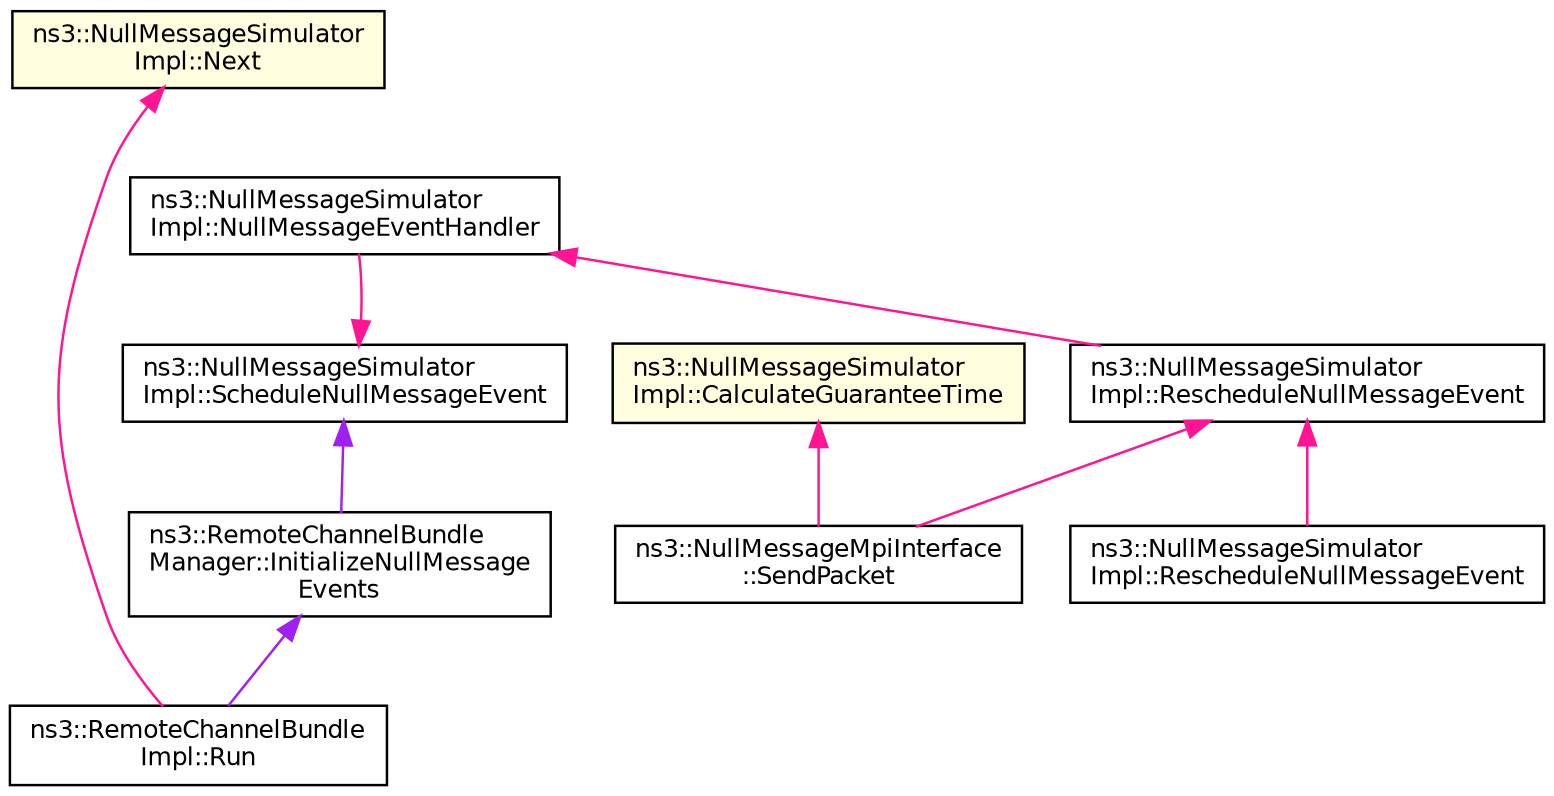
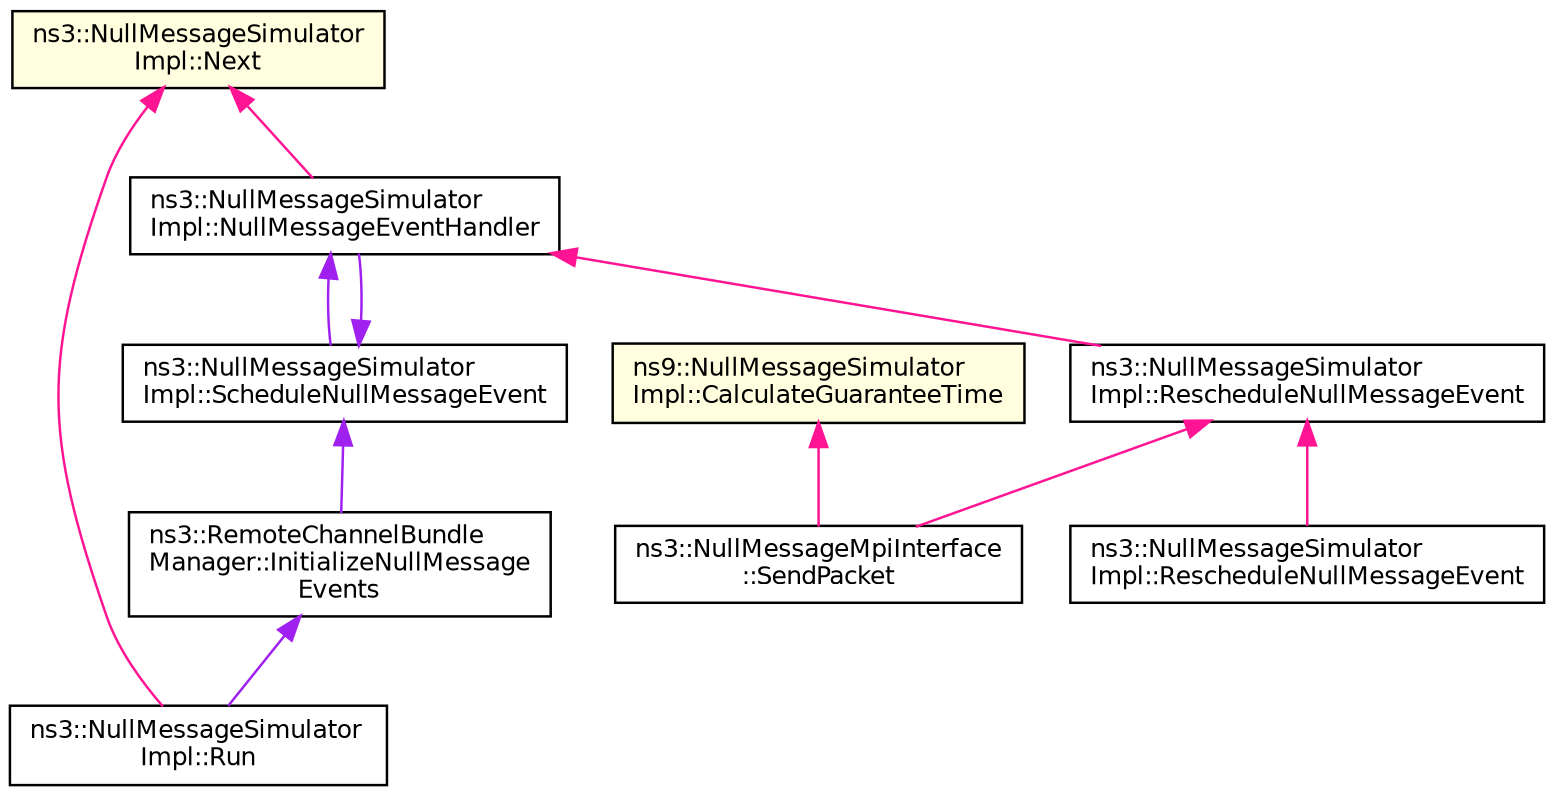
none -> (280, 142)
(361, 287) -> (361, 287)
none -> (328, 312)
(819, 383) -> (819, 383)
(198, 745) -> (198, 745)
